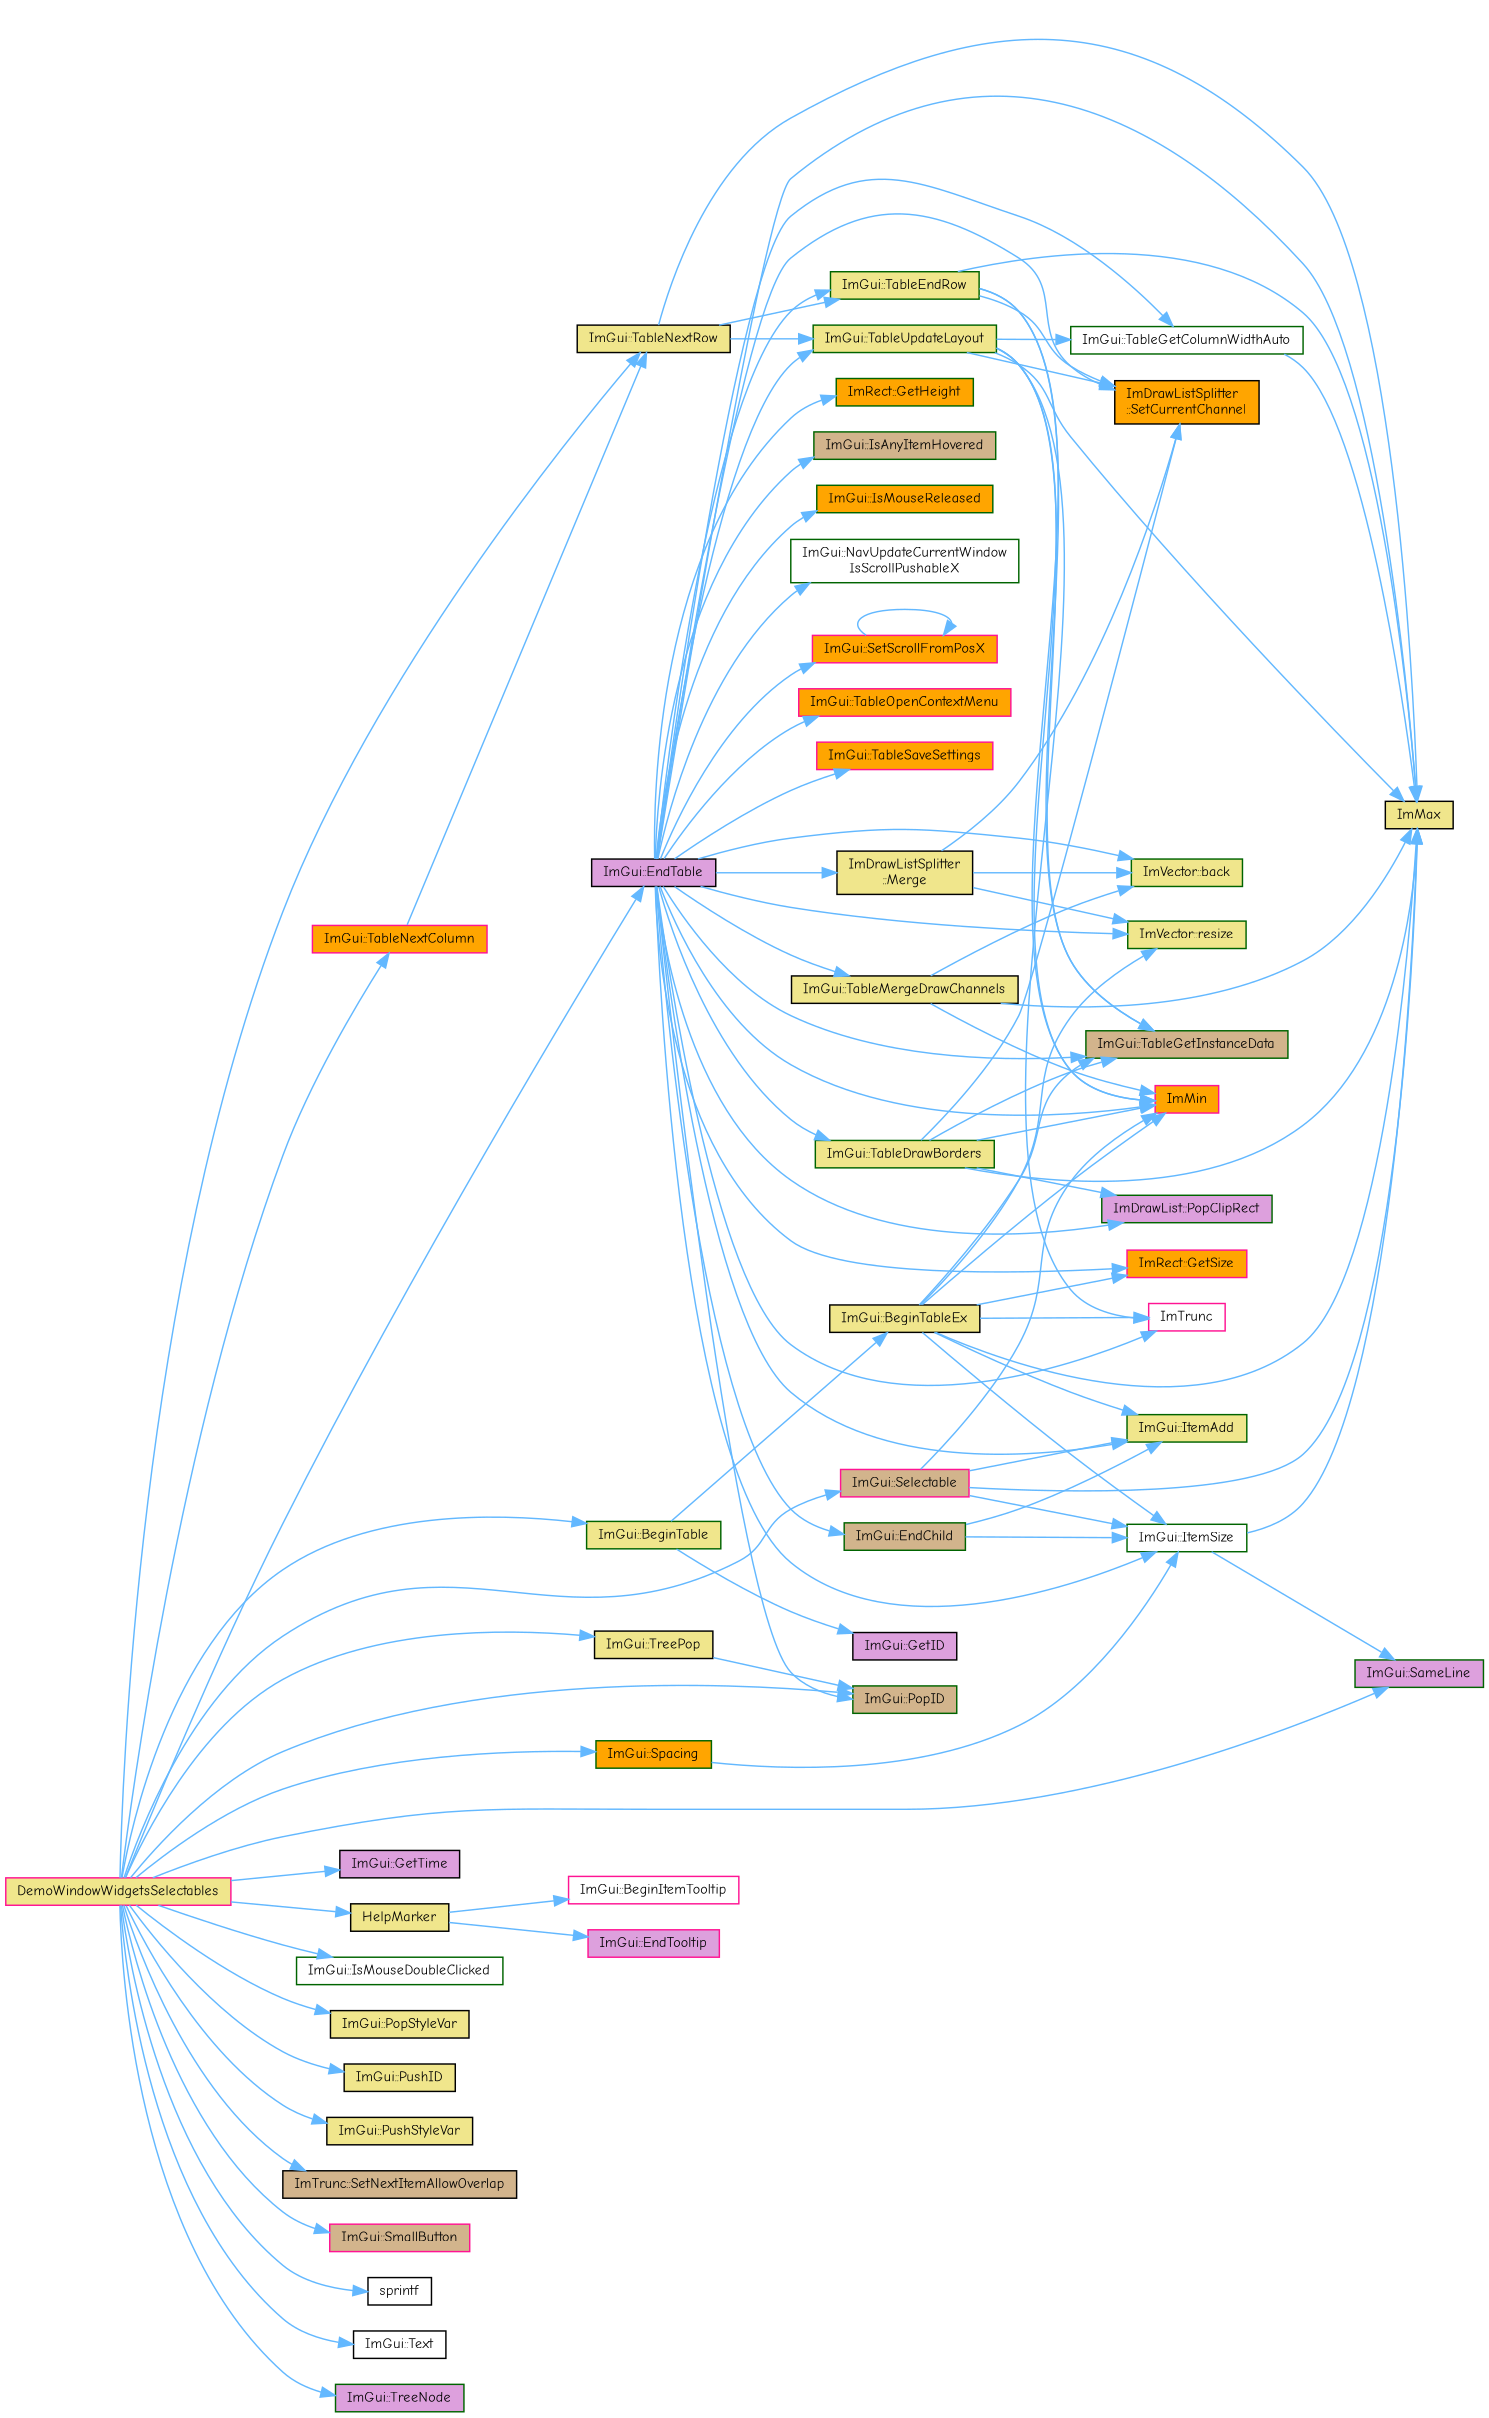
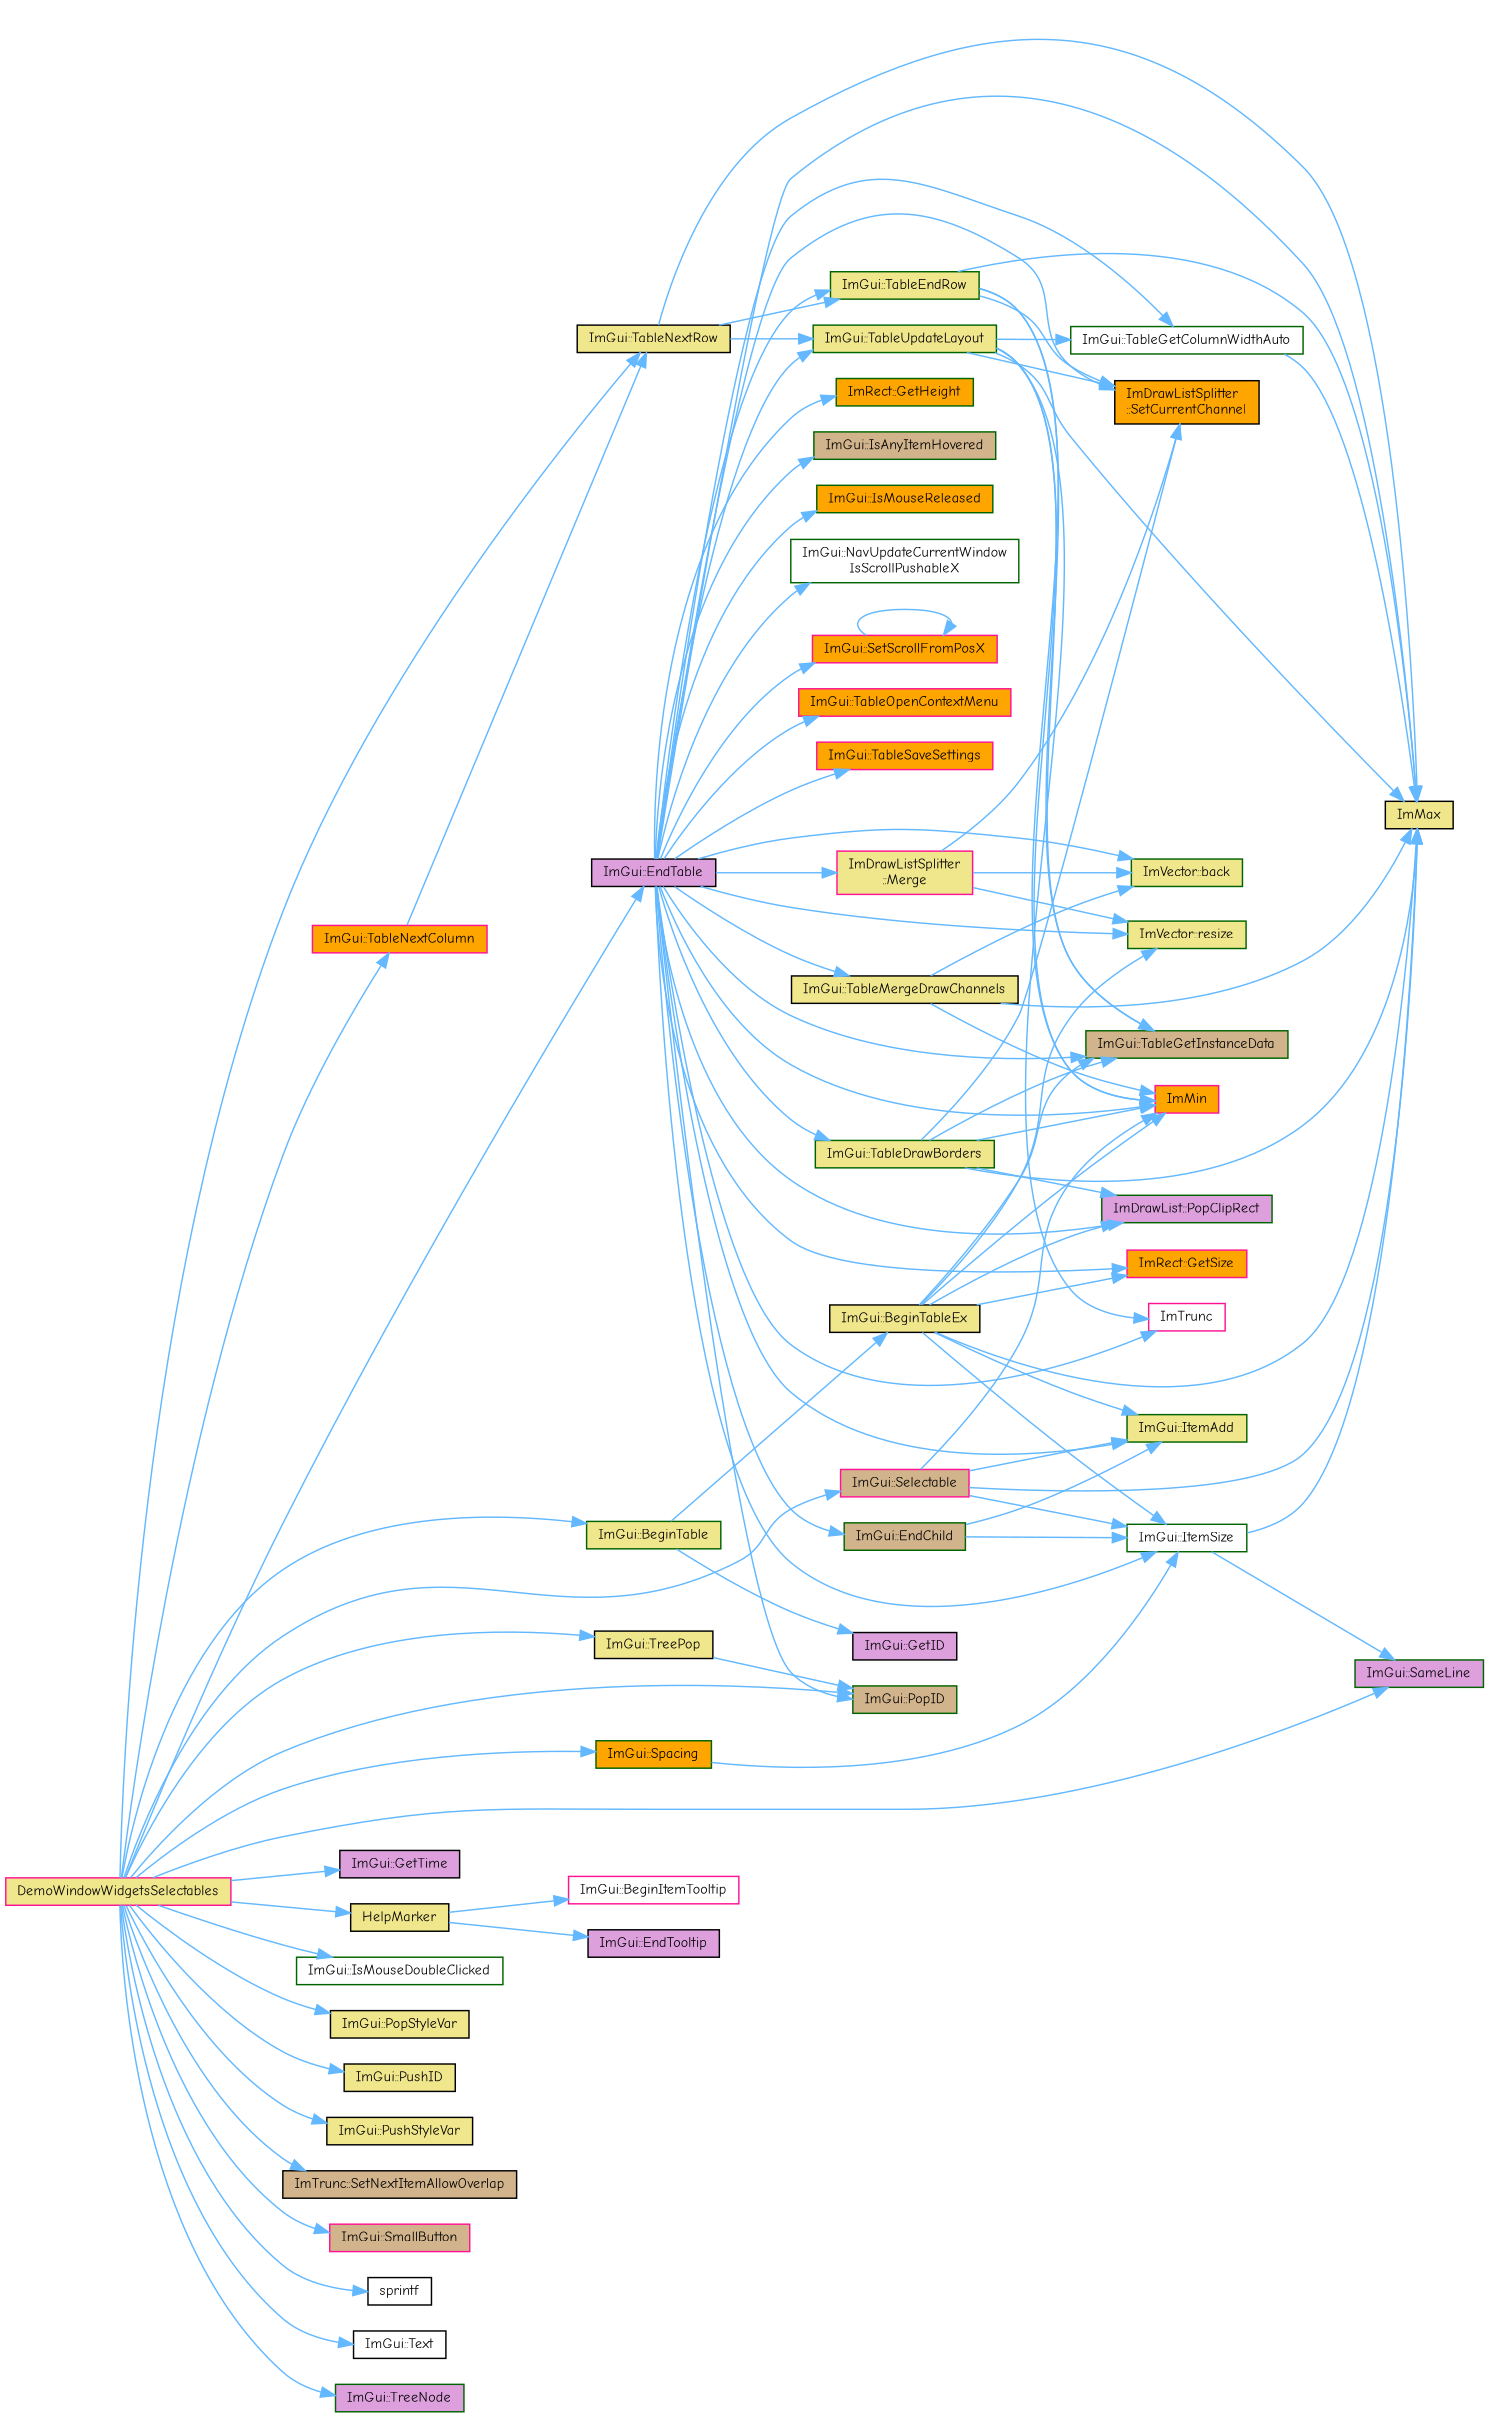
(905, 873) -> (905, 873)
(1057, 1318) -> (1013, 1261)
(654, 1944) -> (654, 1944)
